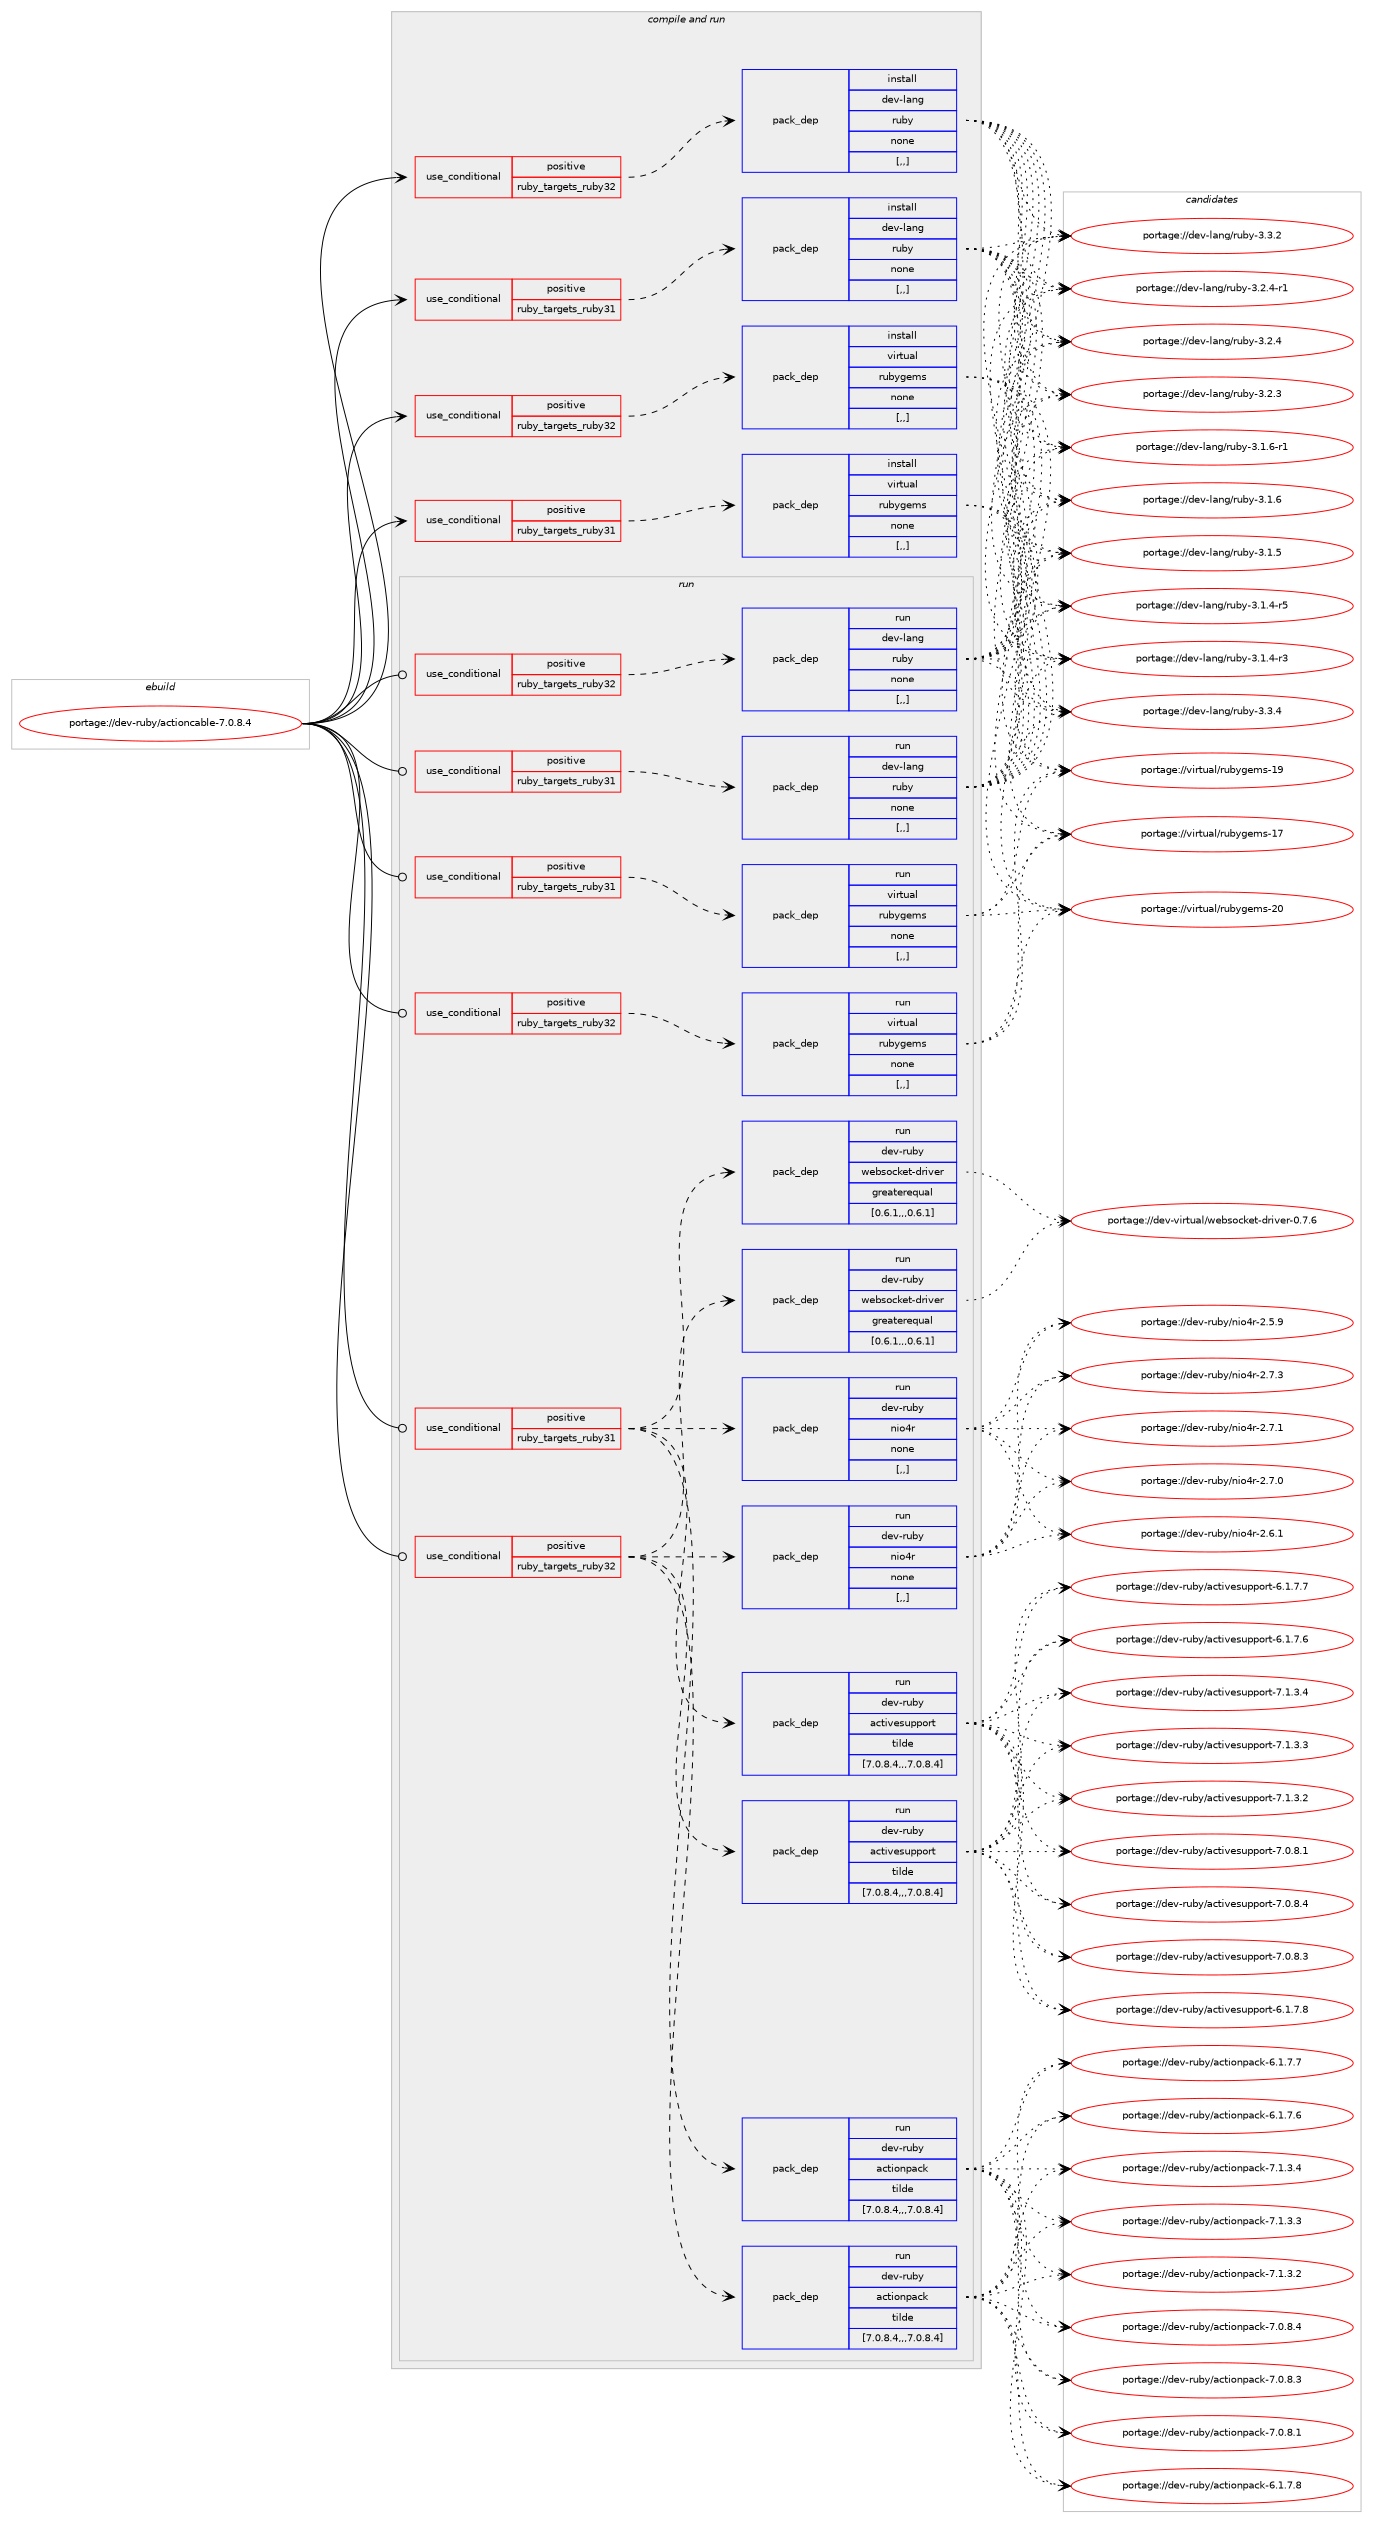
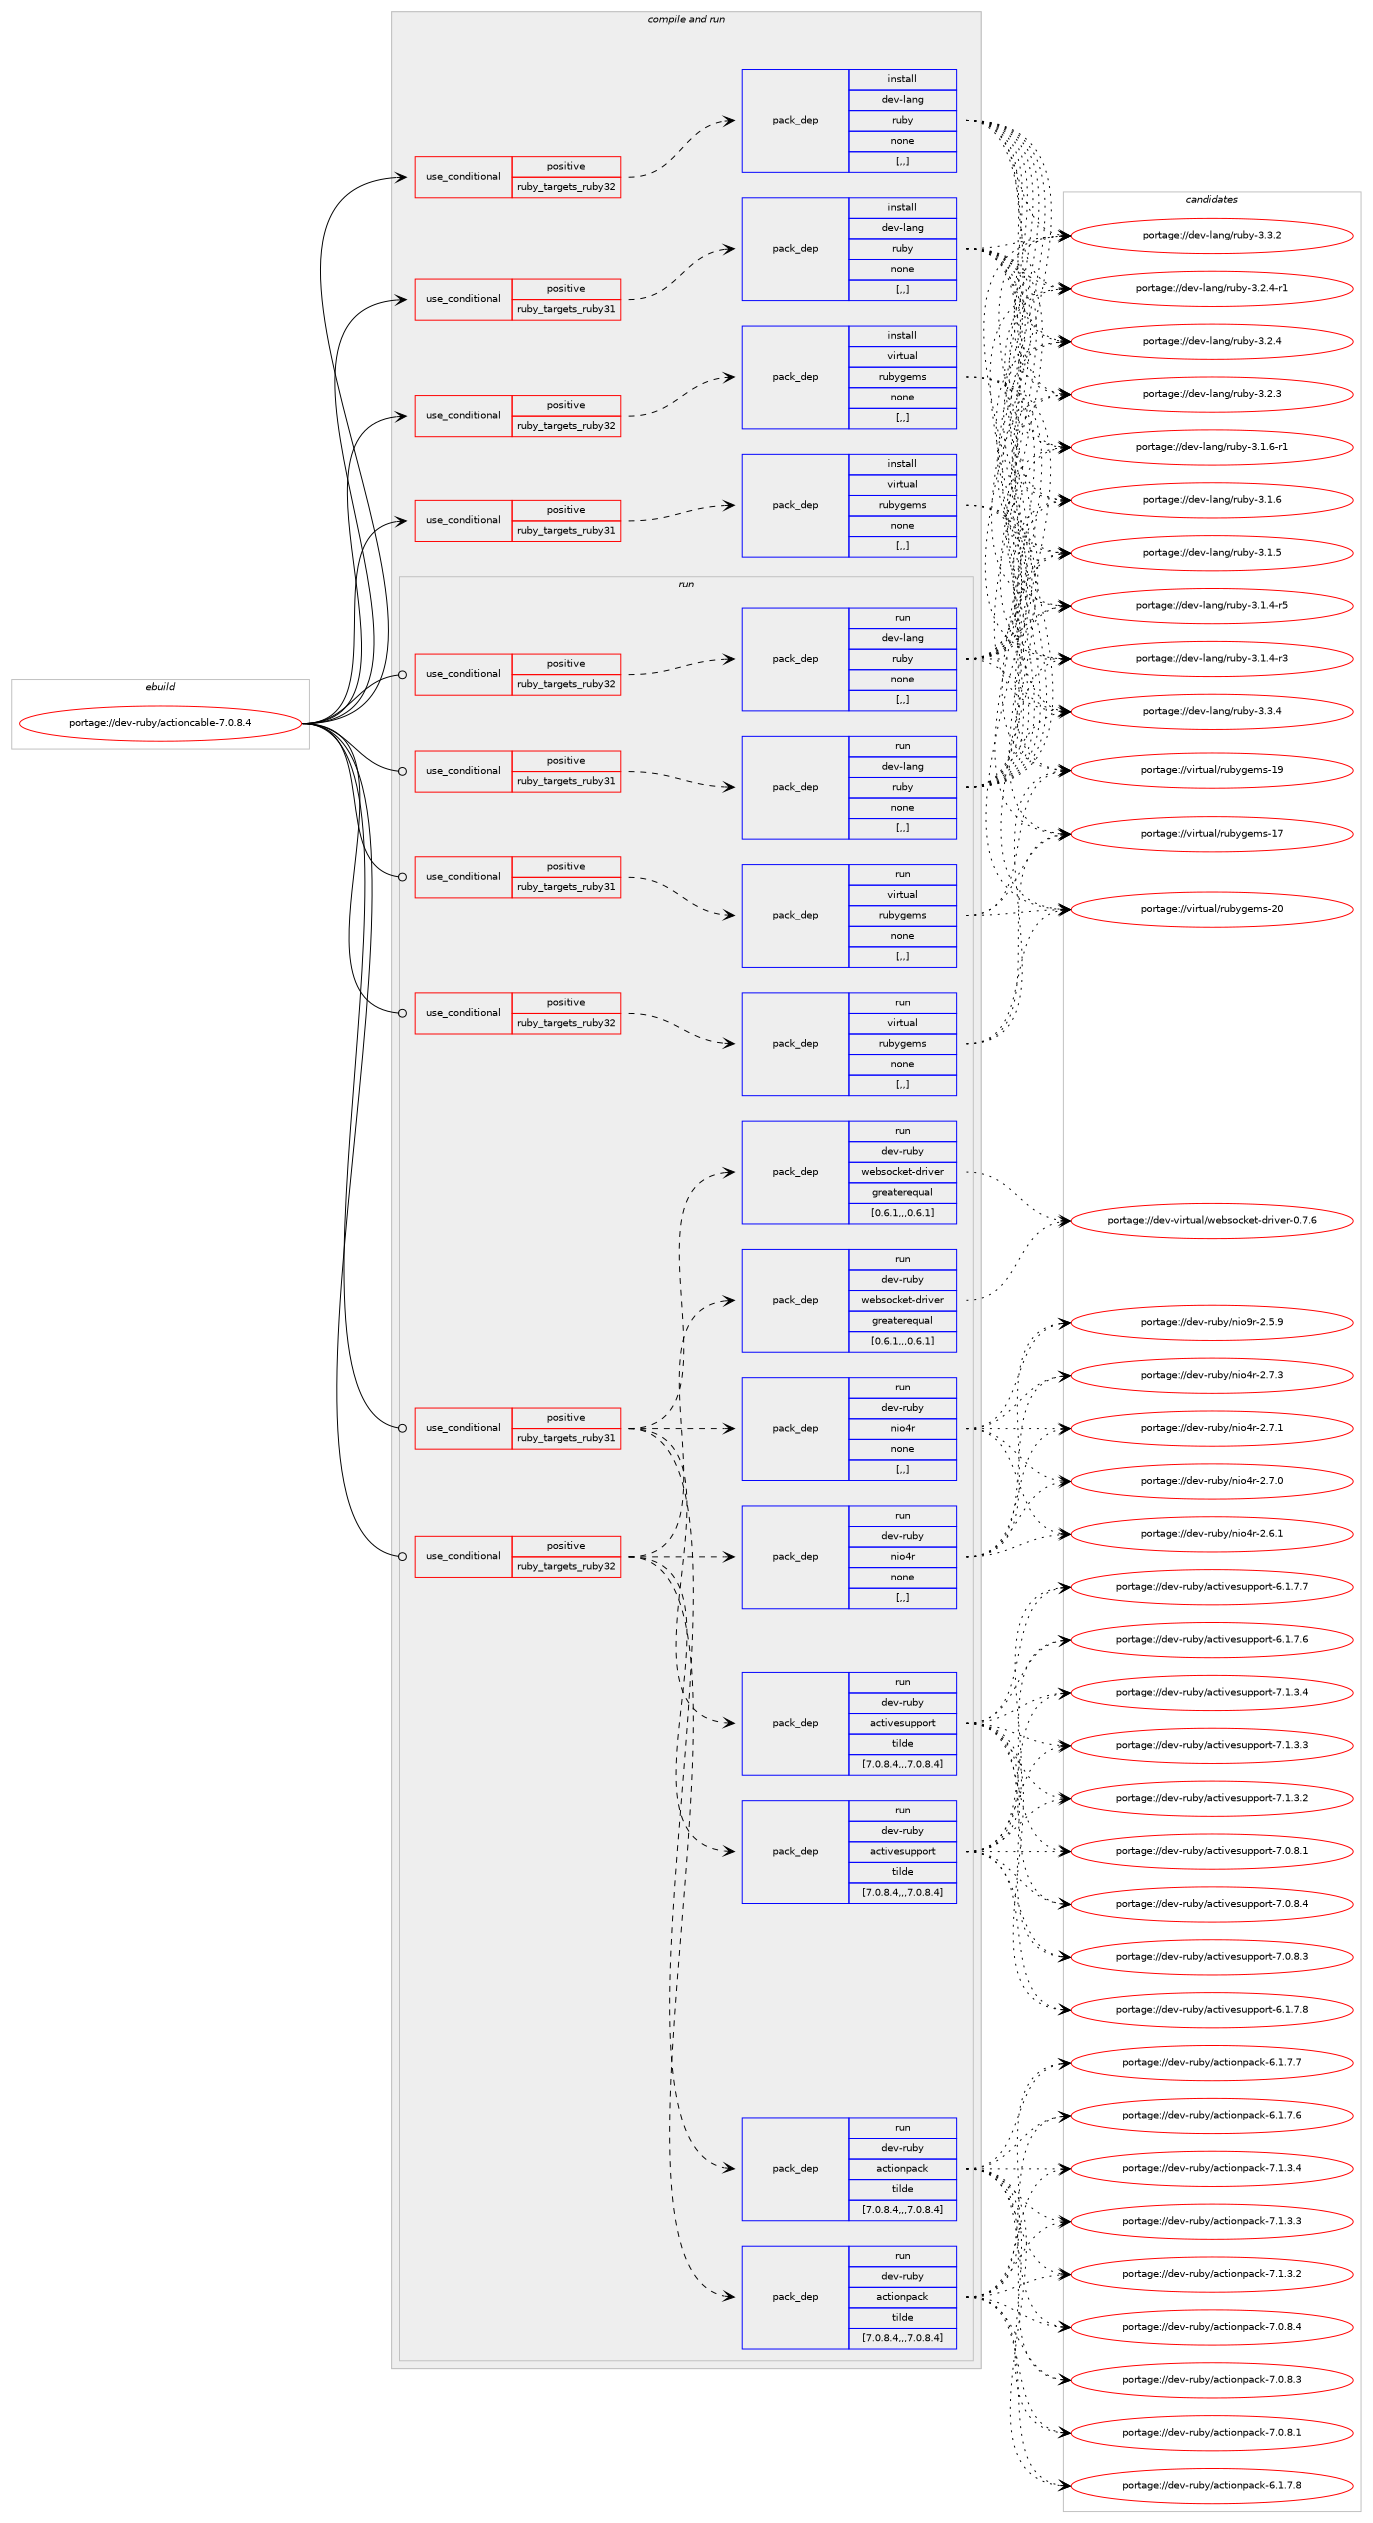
(1212, 1323) -> (1212, 1323)
